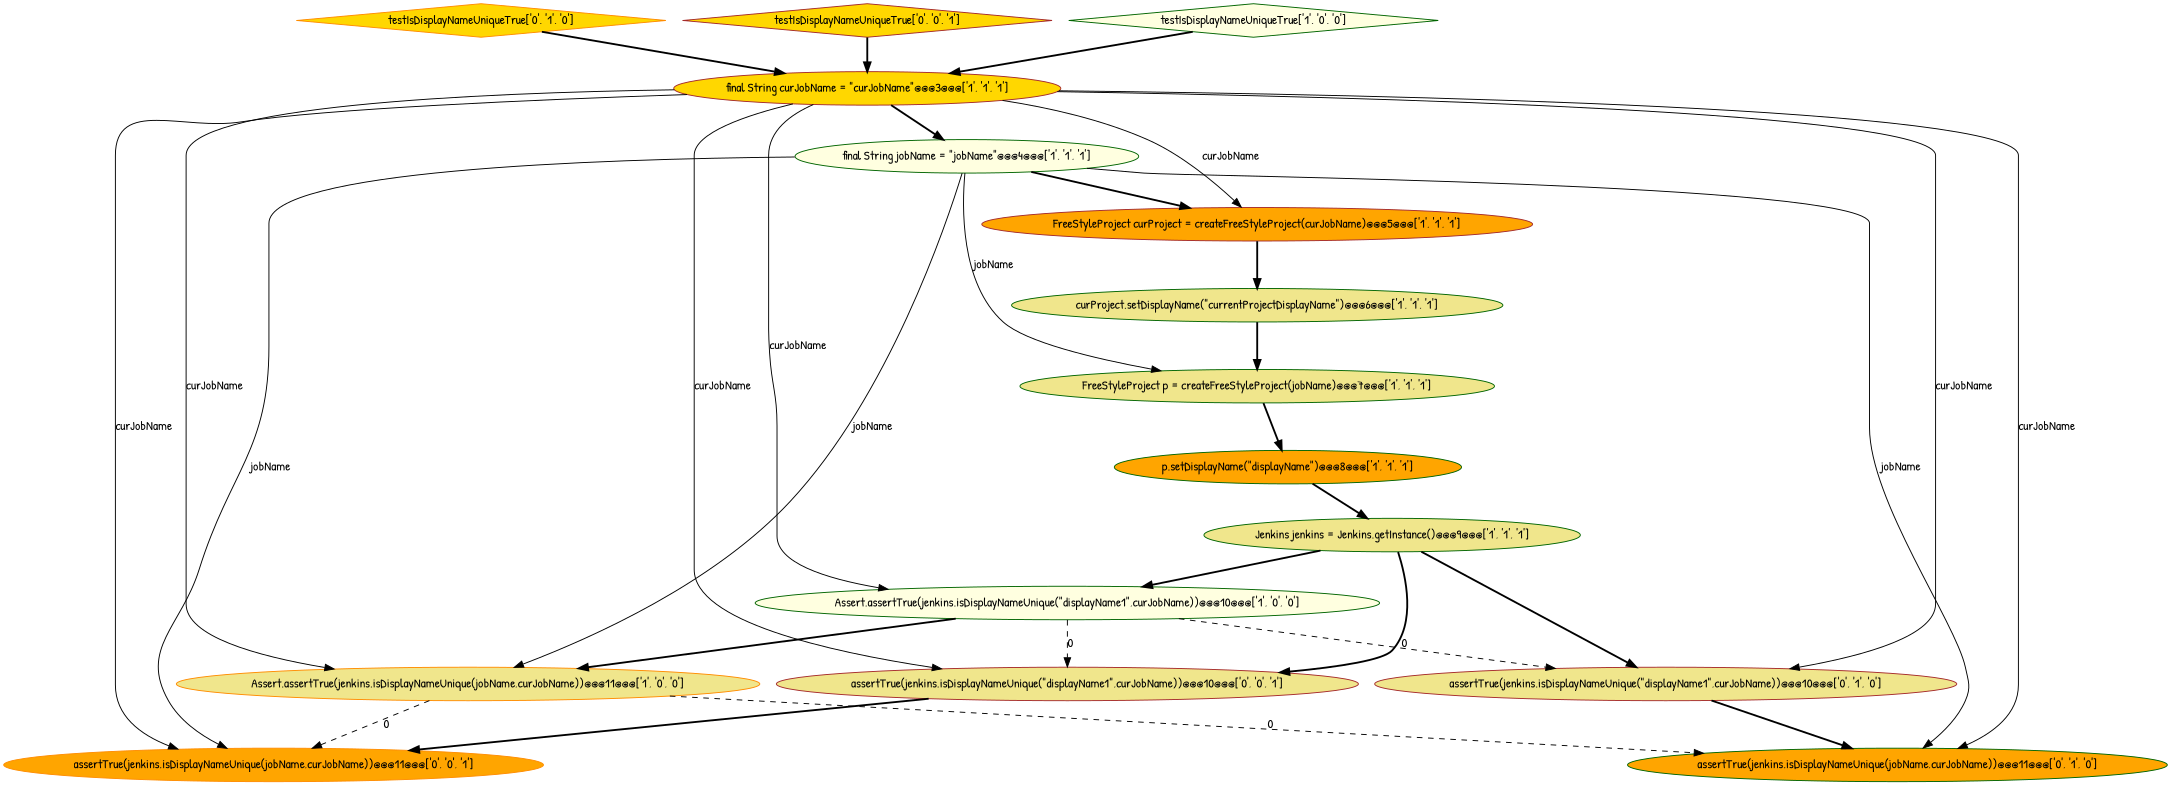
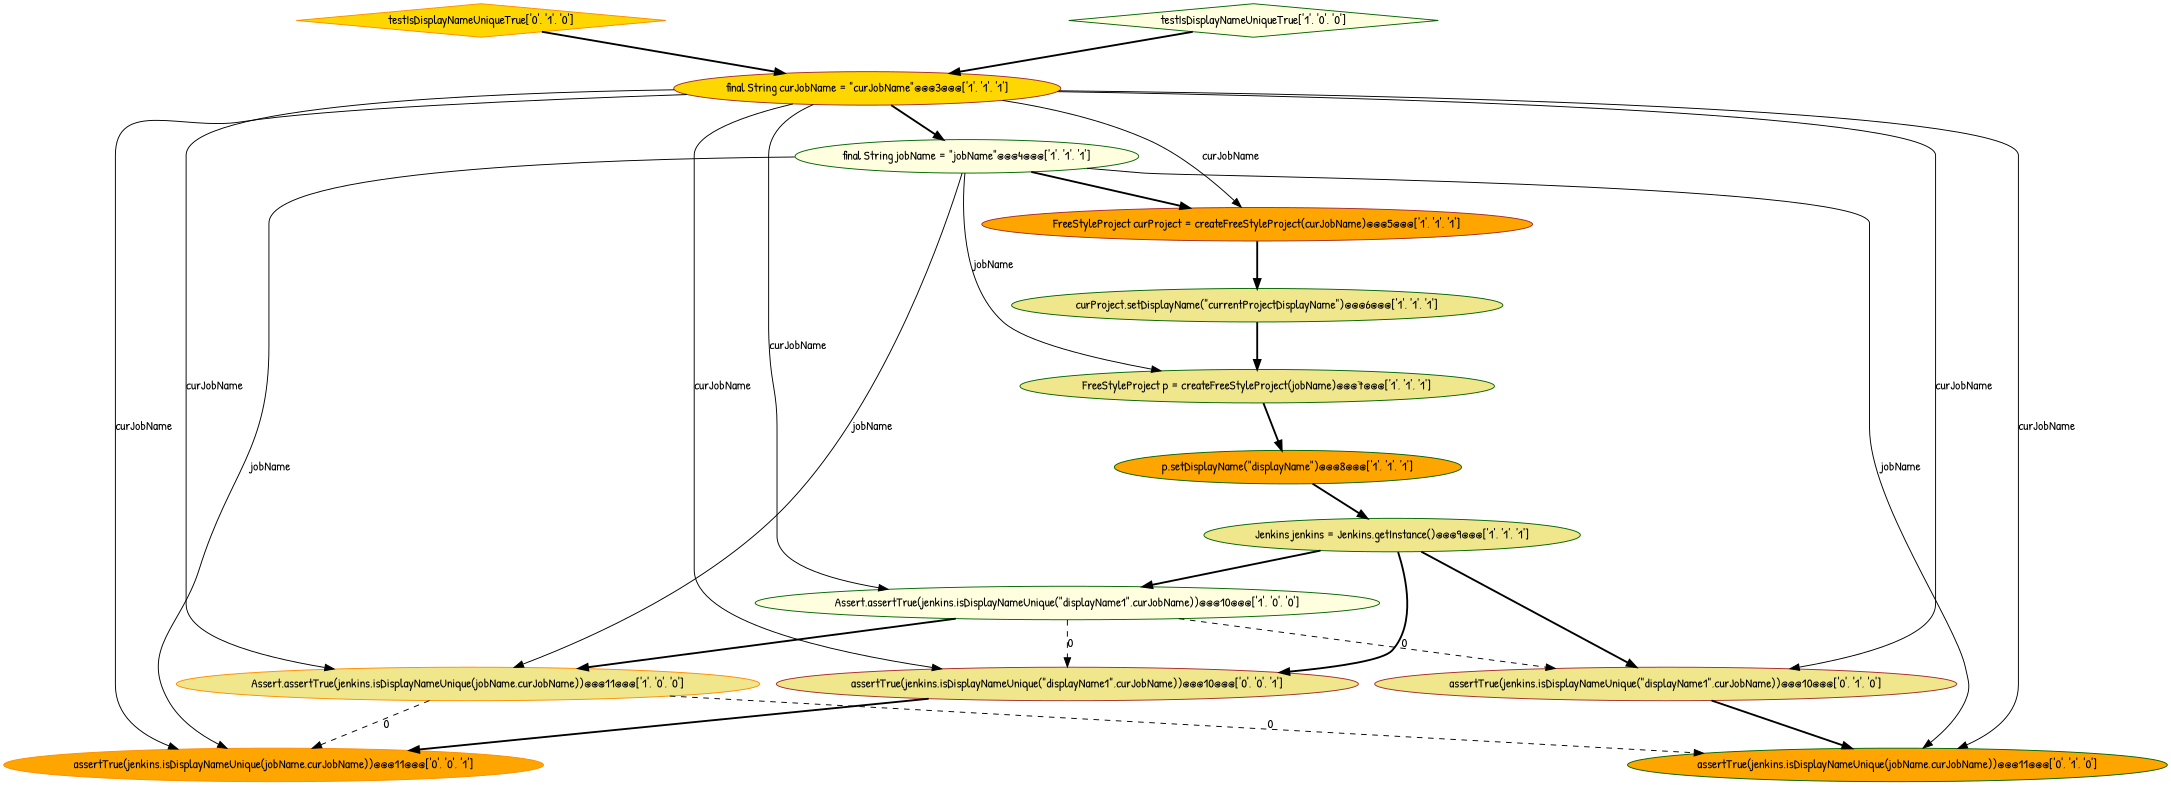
(867, 20) -> none
